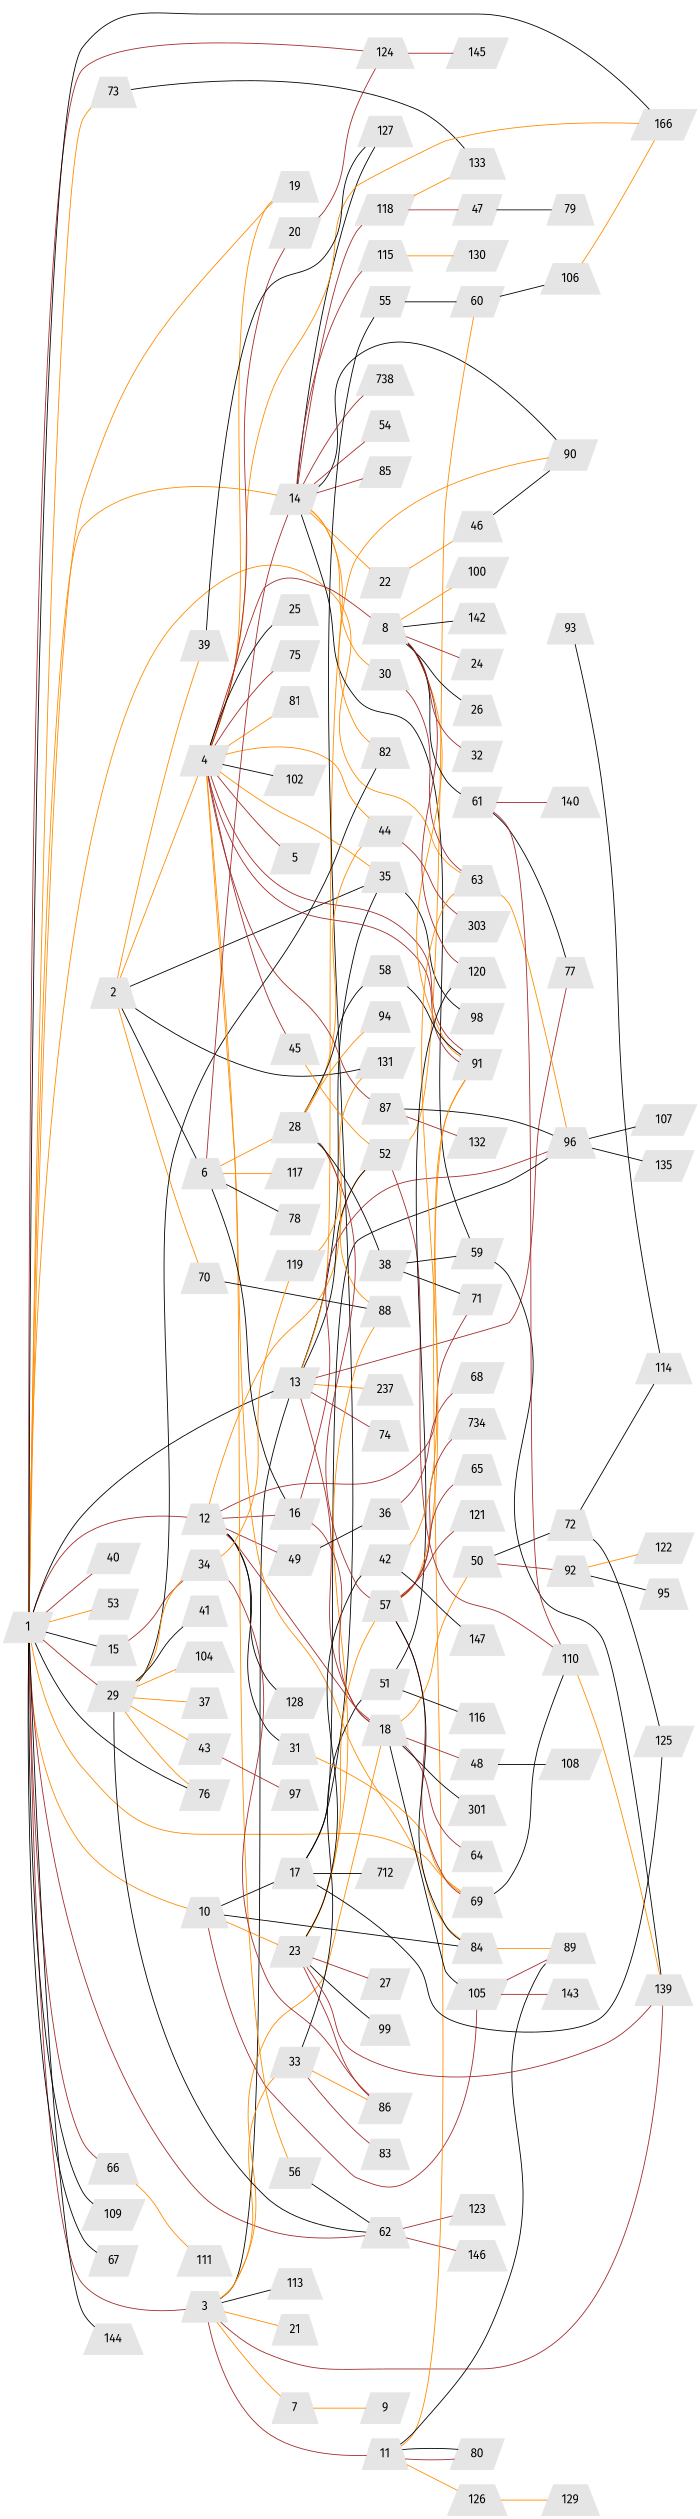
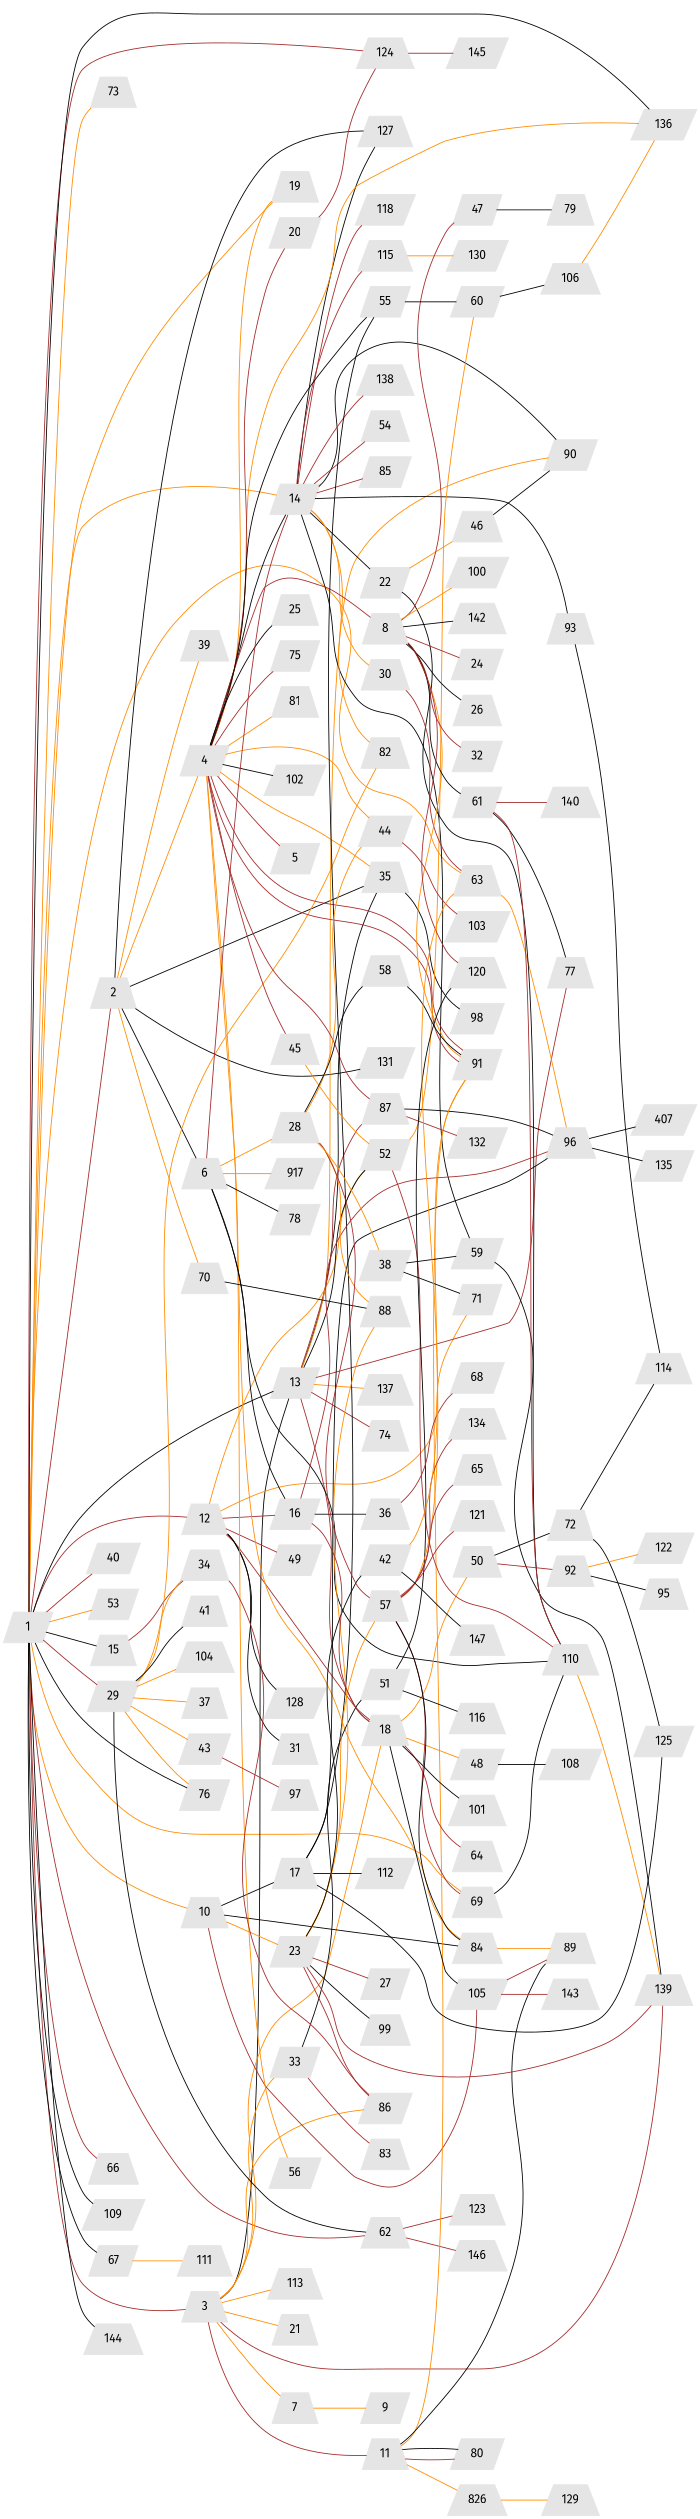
(664, 125) -> (664, 125)
(477, 164) -> none
(433, 210) -> (430, 422)
(385, 380) -> (385, 380)
(234, 391) -> (159, 509)
none -> (476, 498)
none -> (253, 517)
(340, 541) -> (340, 541)
none -> (249, 611)
none -> (499, 848)
(477, 927) -> (477, 927)
(385, 1017) -> none
(664, 1120) -> (664, 1120)
(295, 1174) -> (295, 1174)
(355, 1196) -> (355, 1196)
(166, 1201) -> (166, 1201)
none -> (332, 1245)
(295, 1266) -> none
none -> (71, 1310)
(385, 1390) -> (385, 1390)
(477, 1424) -> (477, 1424)
none -> (302, 1456)
(395, 1474) -> (395, 1474)
(343, 1536) -> (340, 1514)
(433, 1748) -> (433, 1748)
(399, 1808) -> none
(477, 1810) -> (477, 1810)
(385, 1873) -> (385, 1873)
(340, 2085) -> (258, 2160)
(341, 2203) -> none
(162, 2216) -> (157, 2261)
(246, 2296) -> (246, 2296)
(477, 2500) -> (477, 2500)
